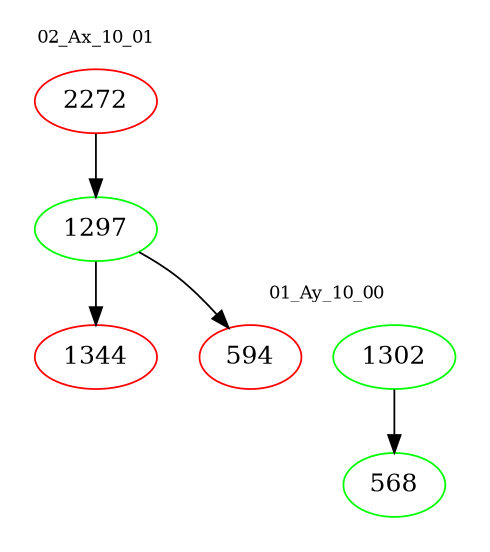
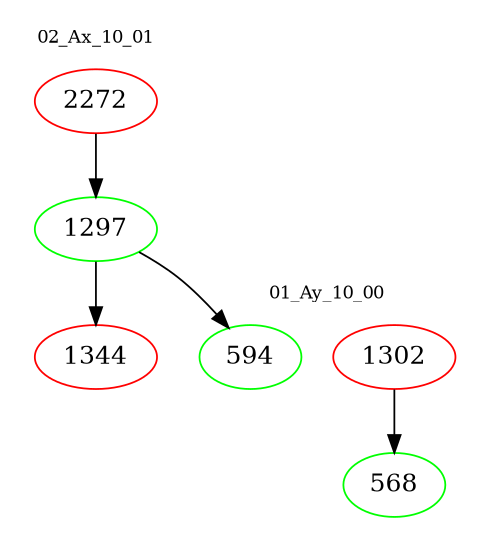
(250, 357) -> (250, 357)
(394, 357) -> (394, 357)
